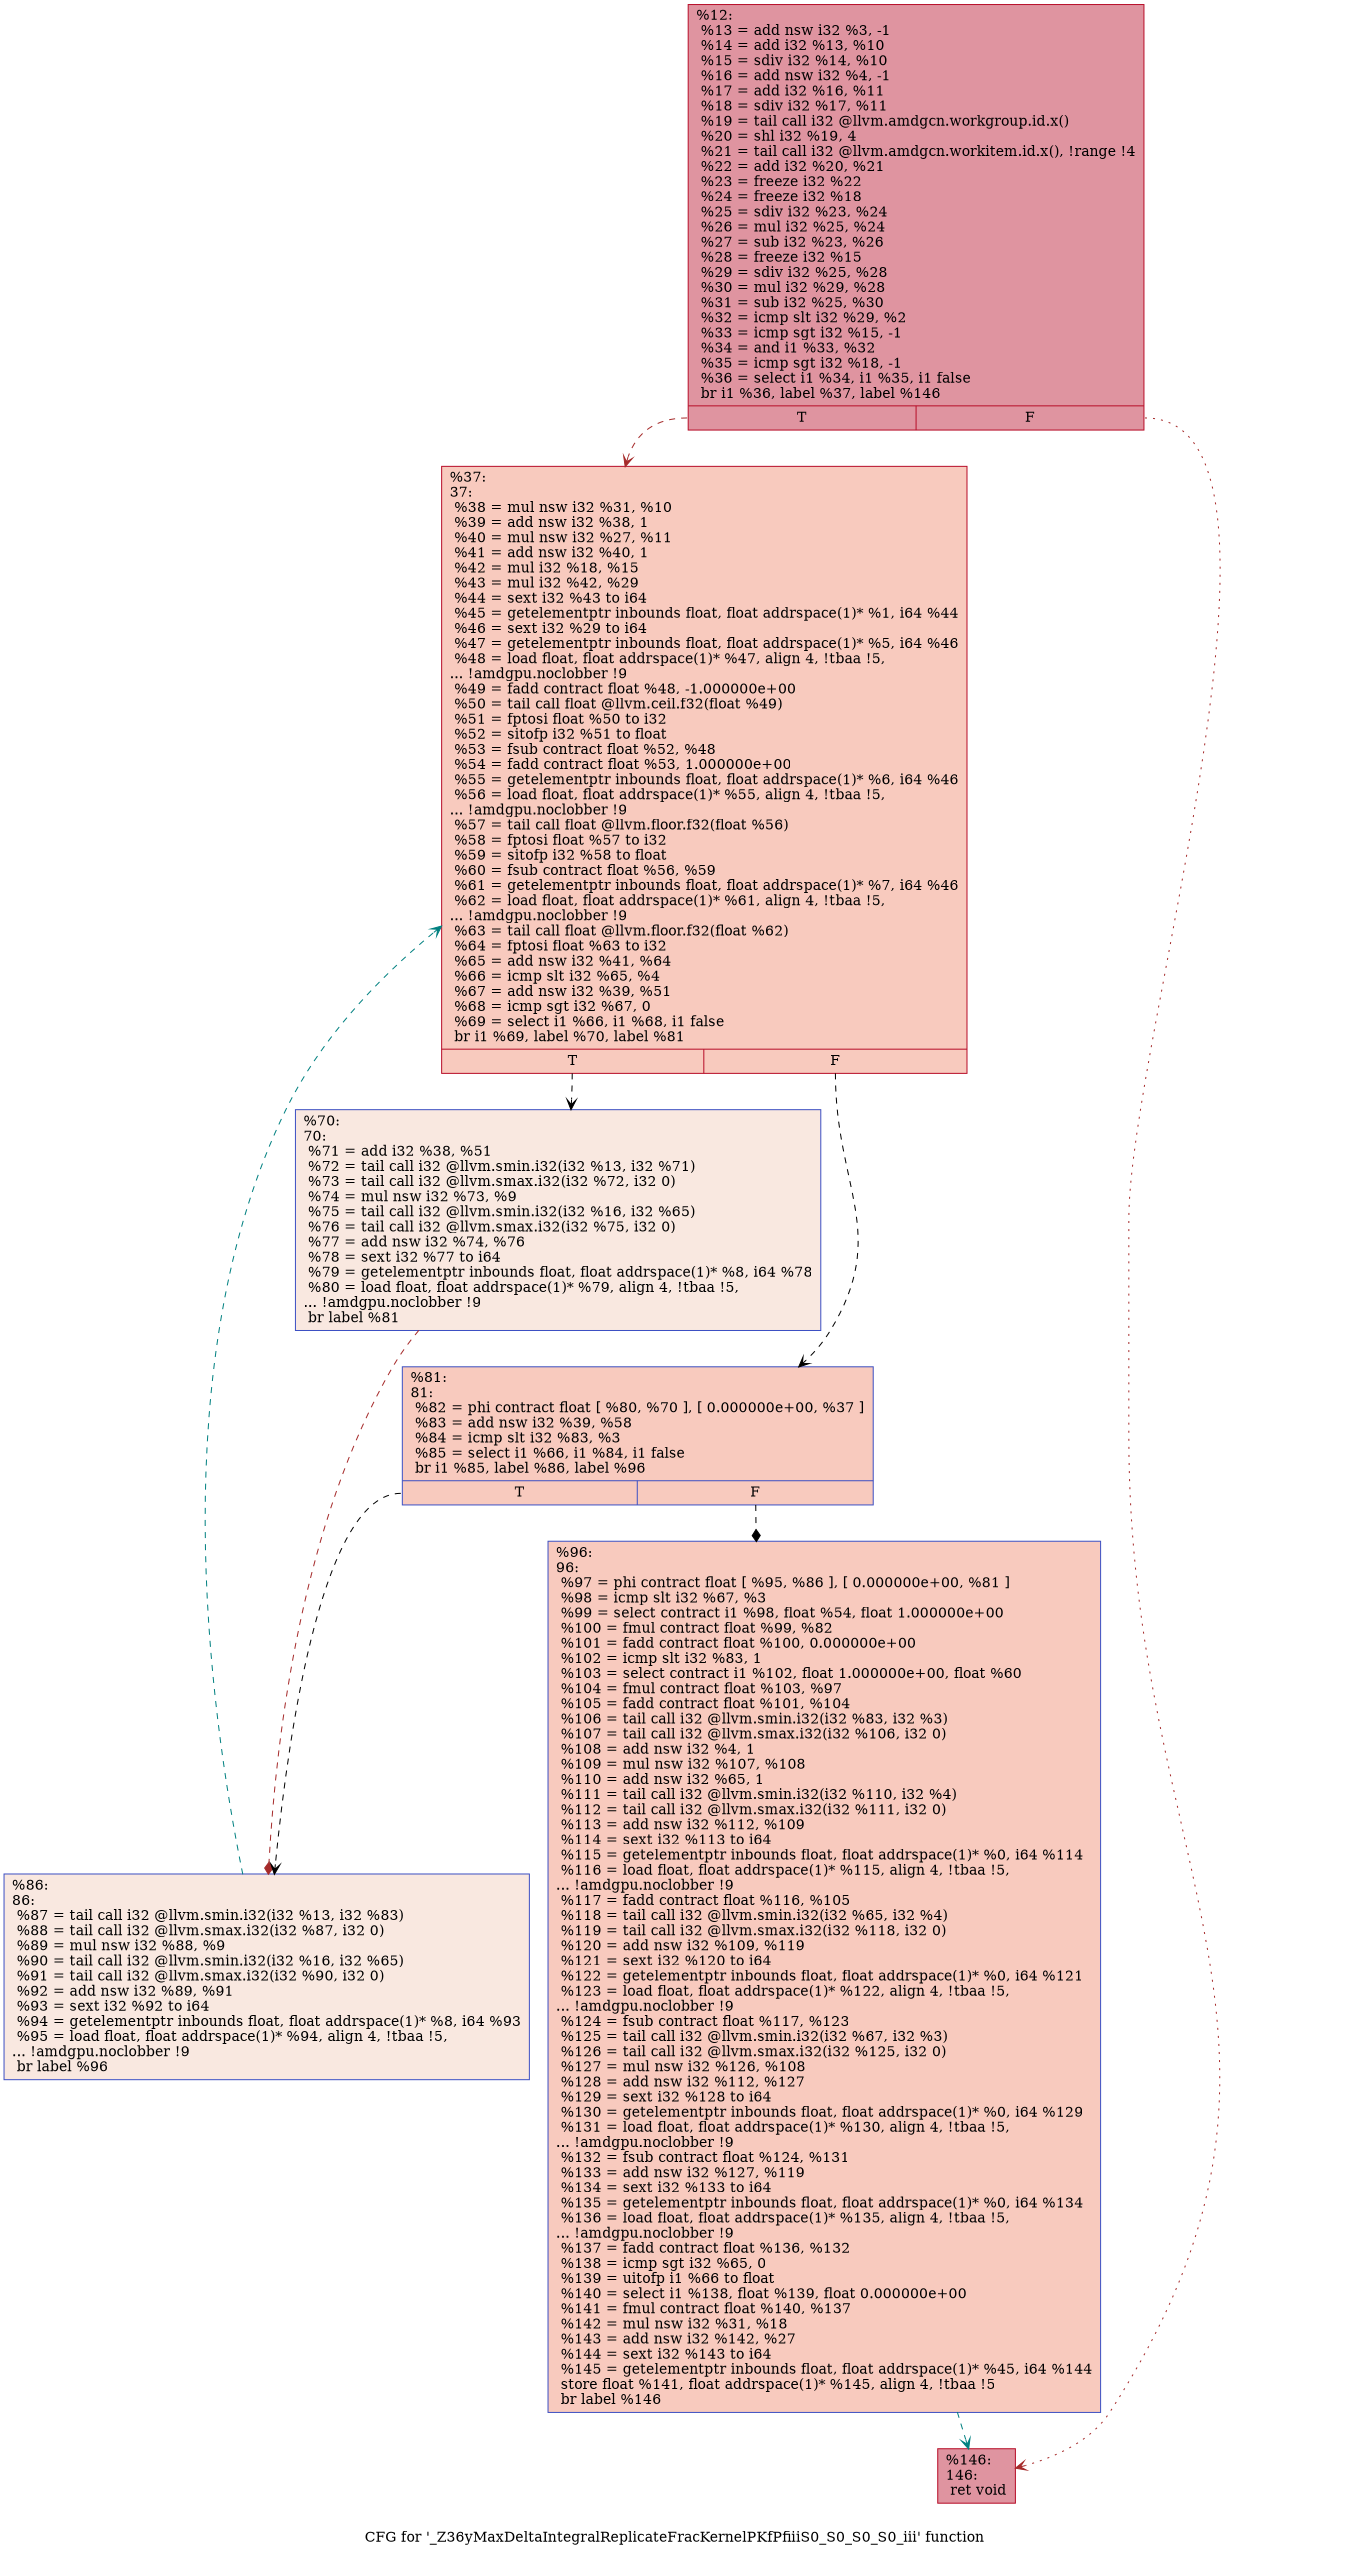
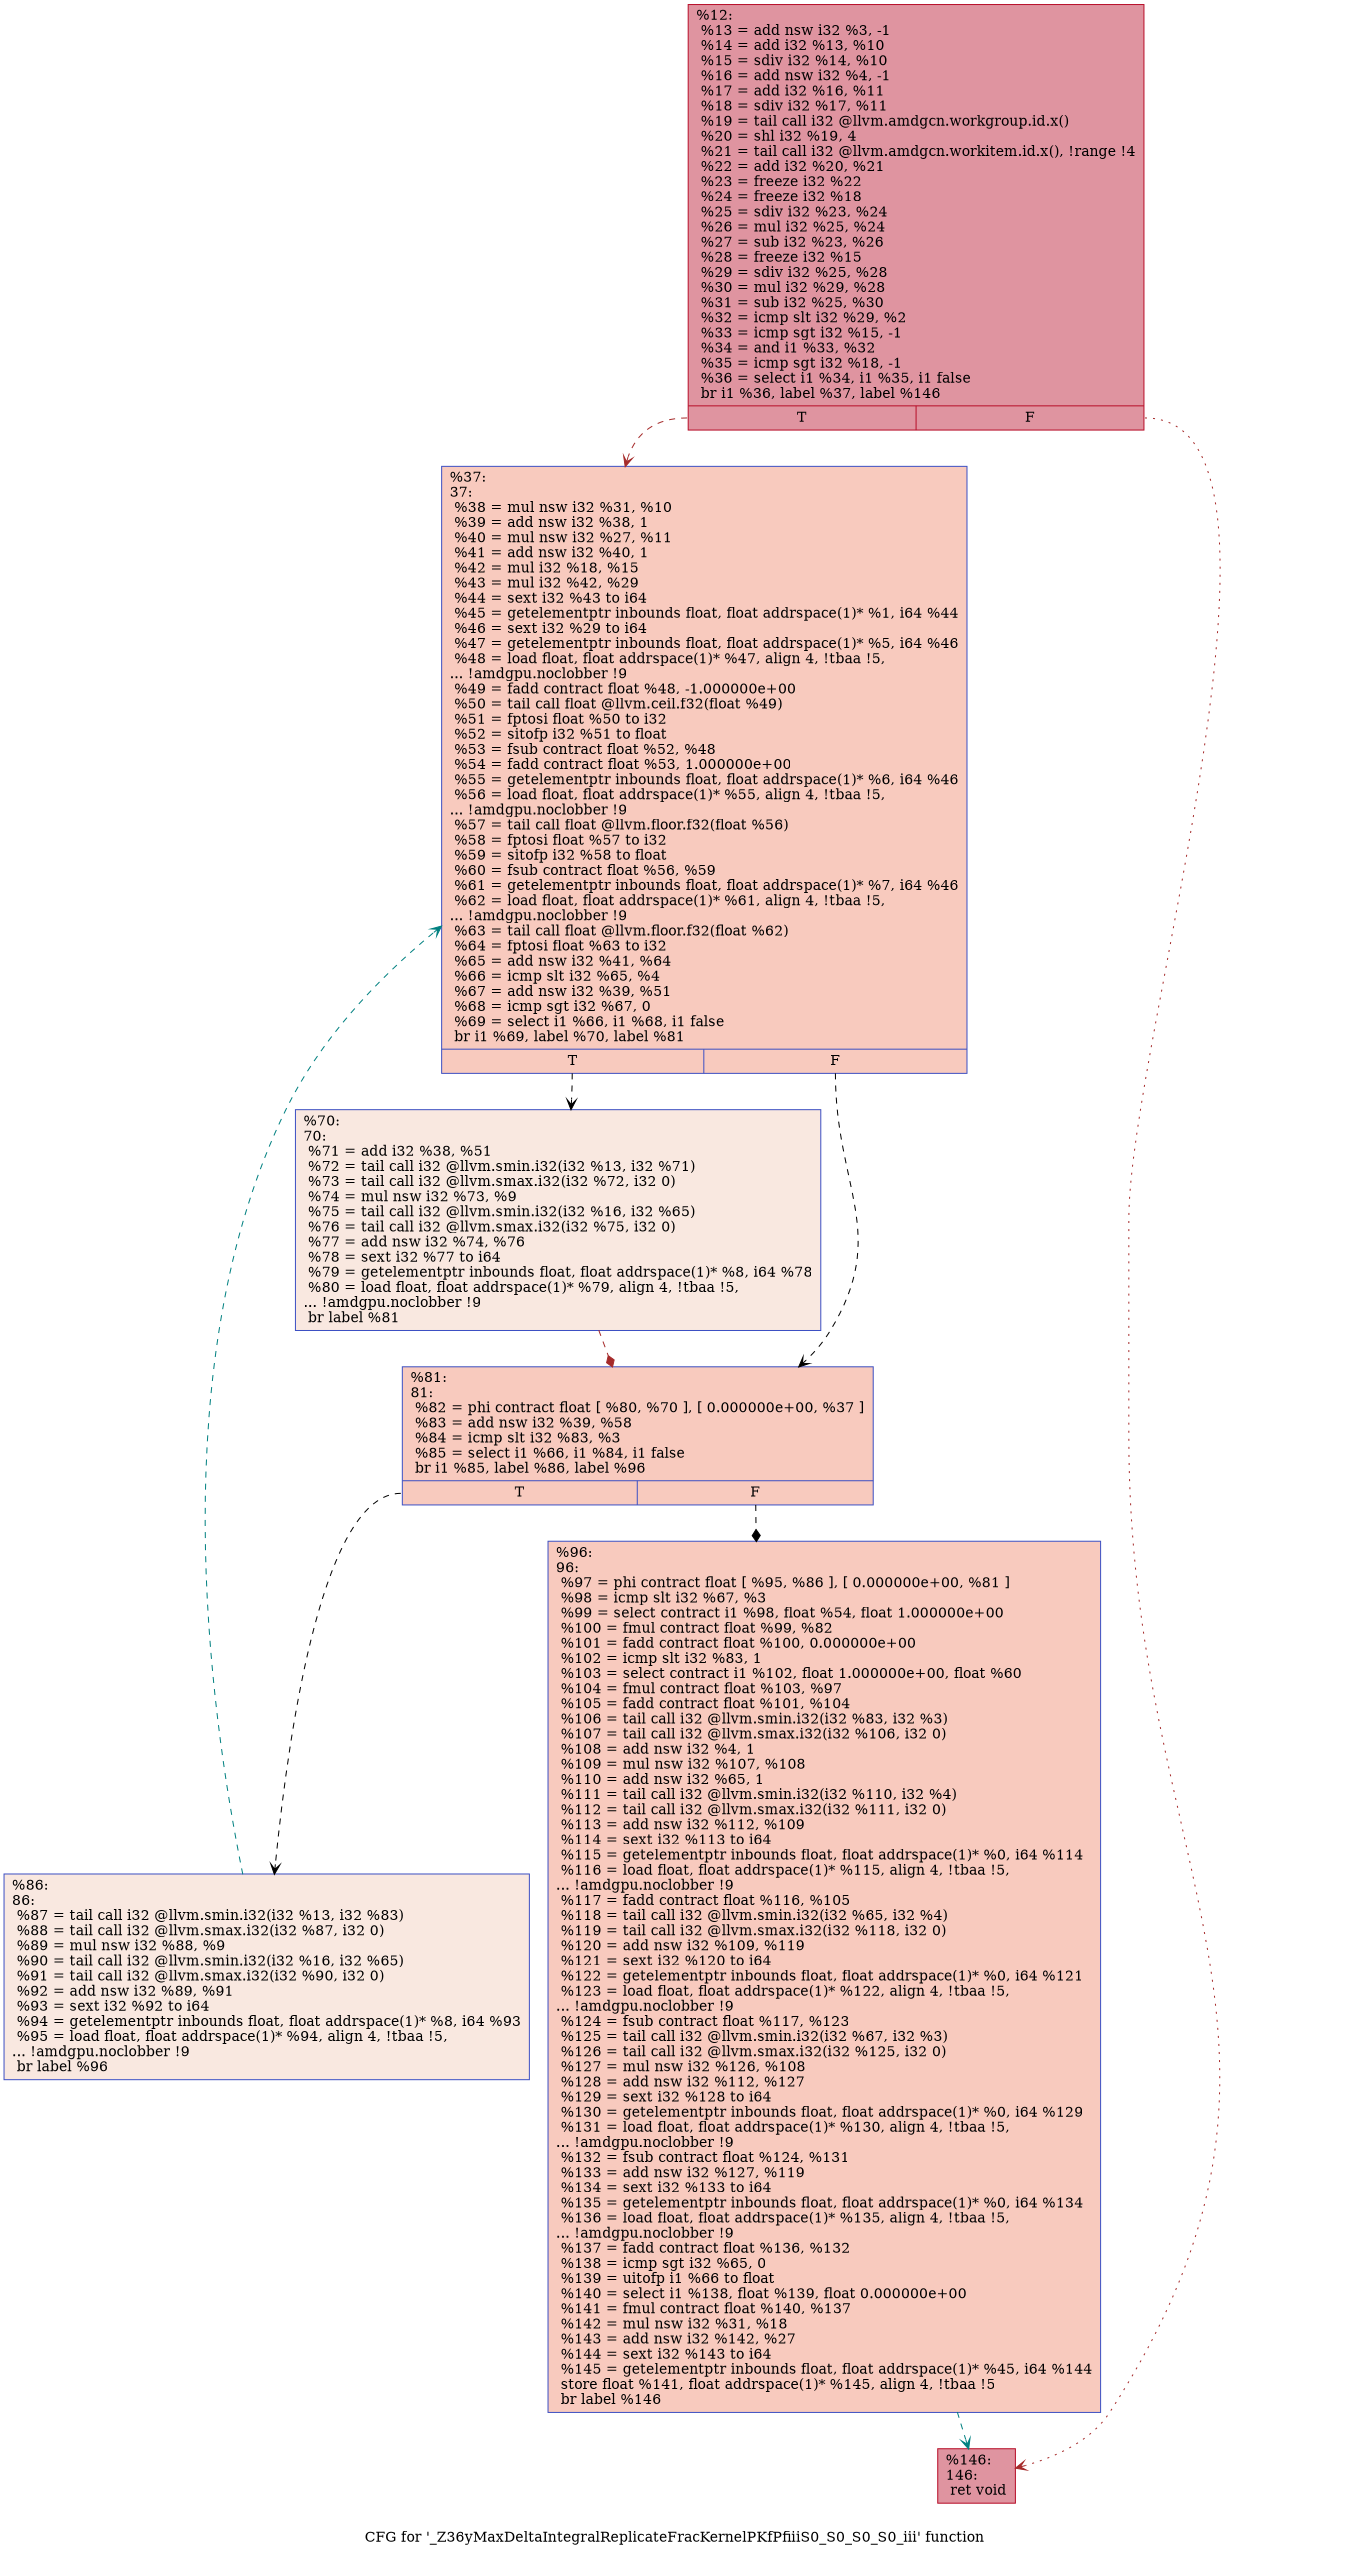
(704, 770) -> (704, 770)
(309, 1586) -> (603, 1343)
